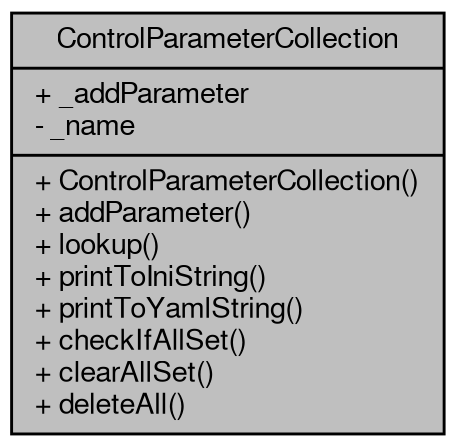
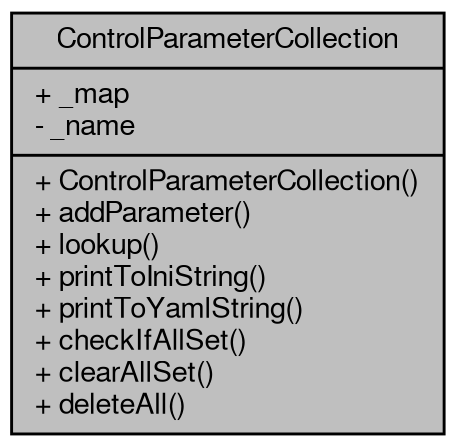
(142, 94) -> (83, 94)
